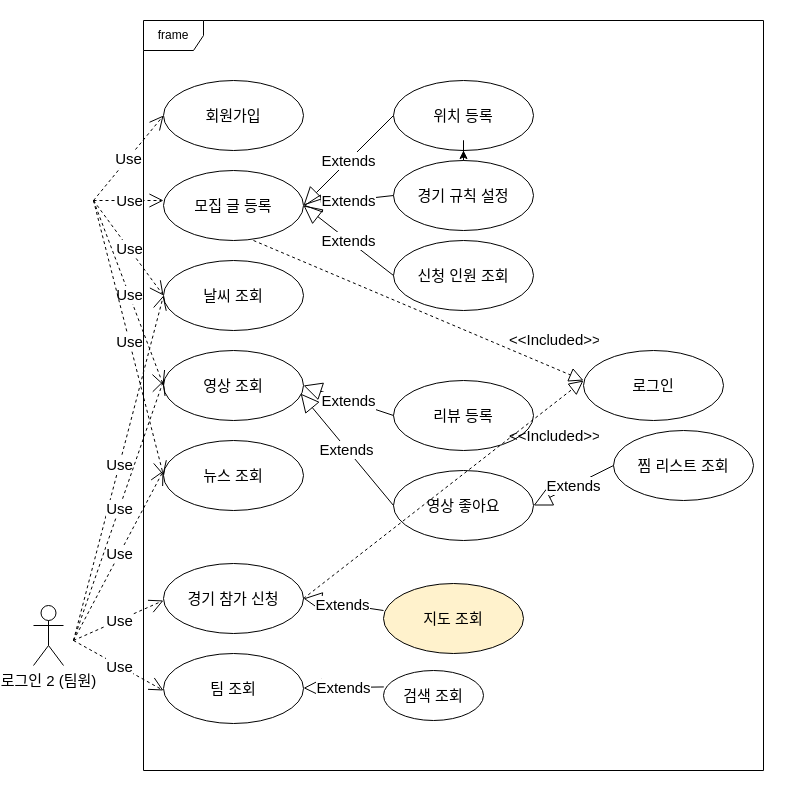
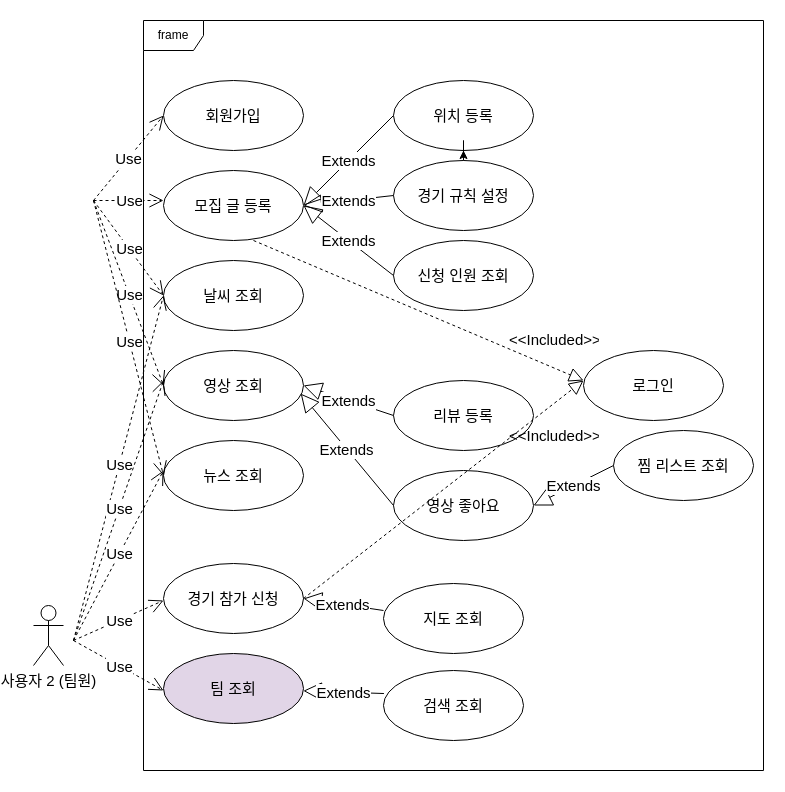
(454, 619) -> (454, 619)
(49, 682) -> (49, 682)
(234, 689) -> (234, 689)
(434, 696) -> (454, 706)
